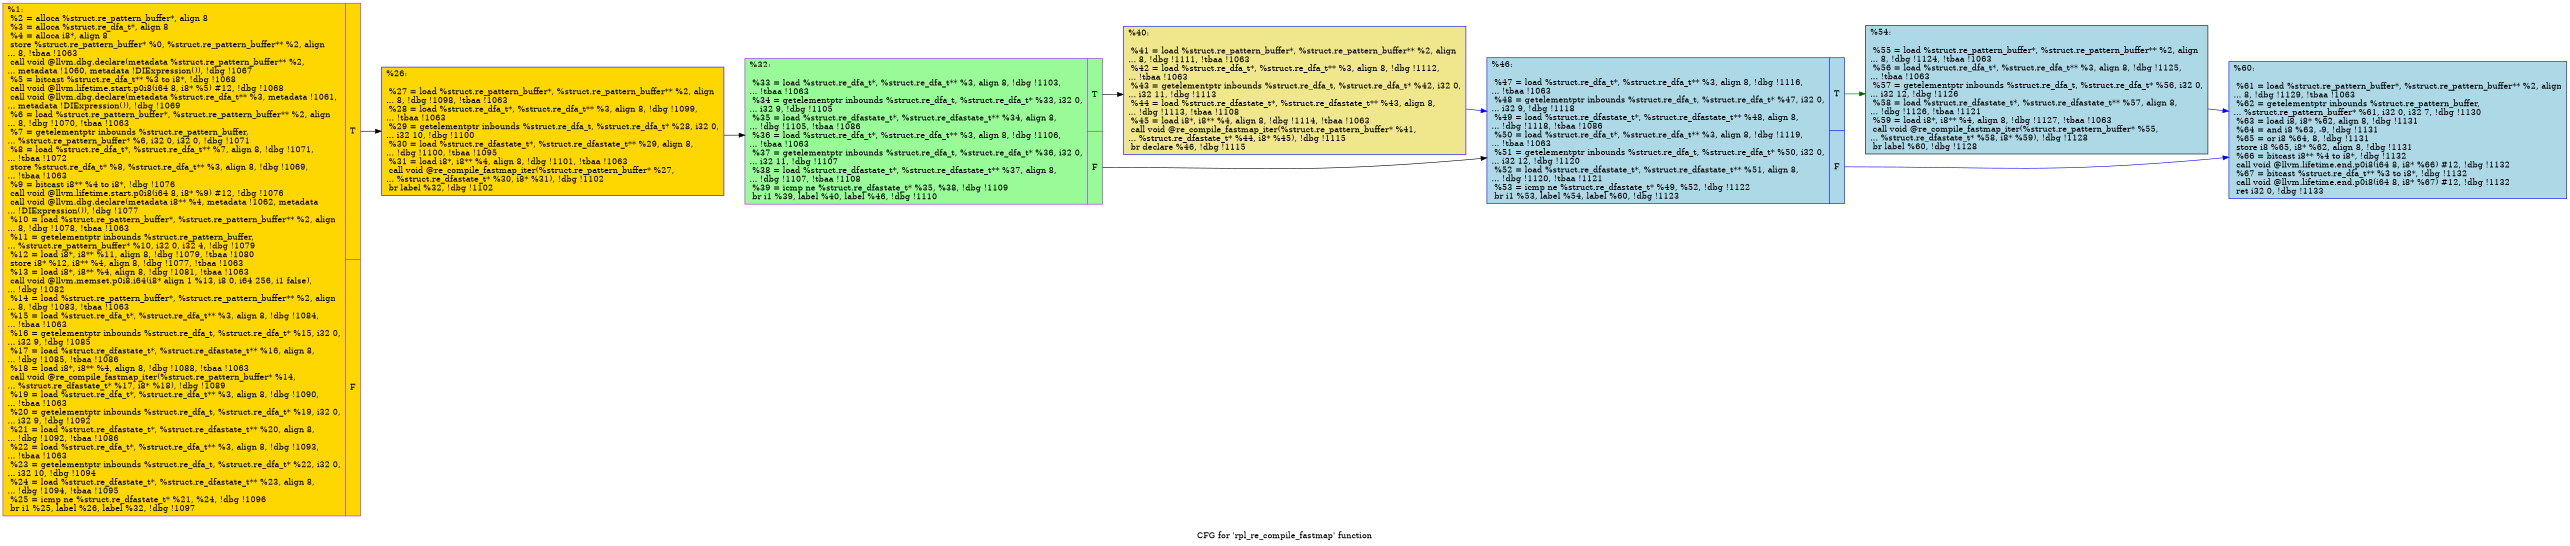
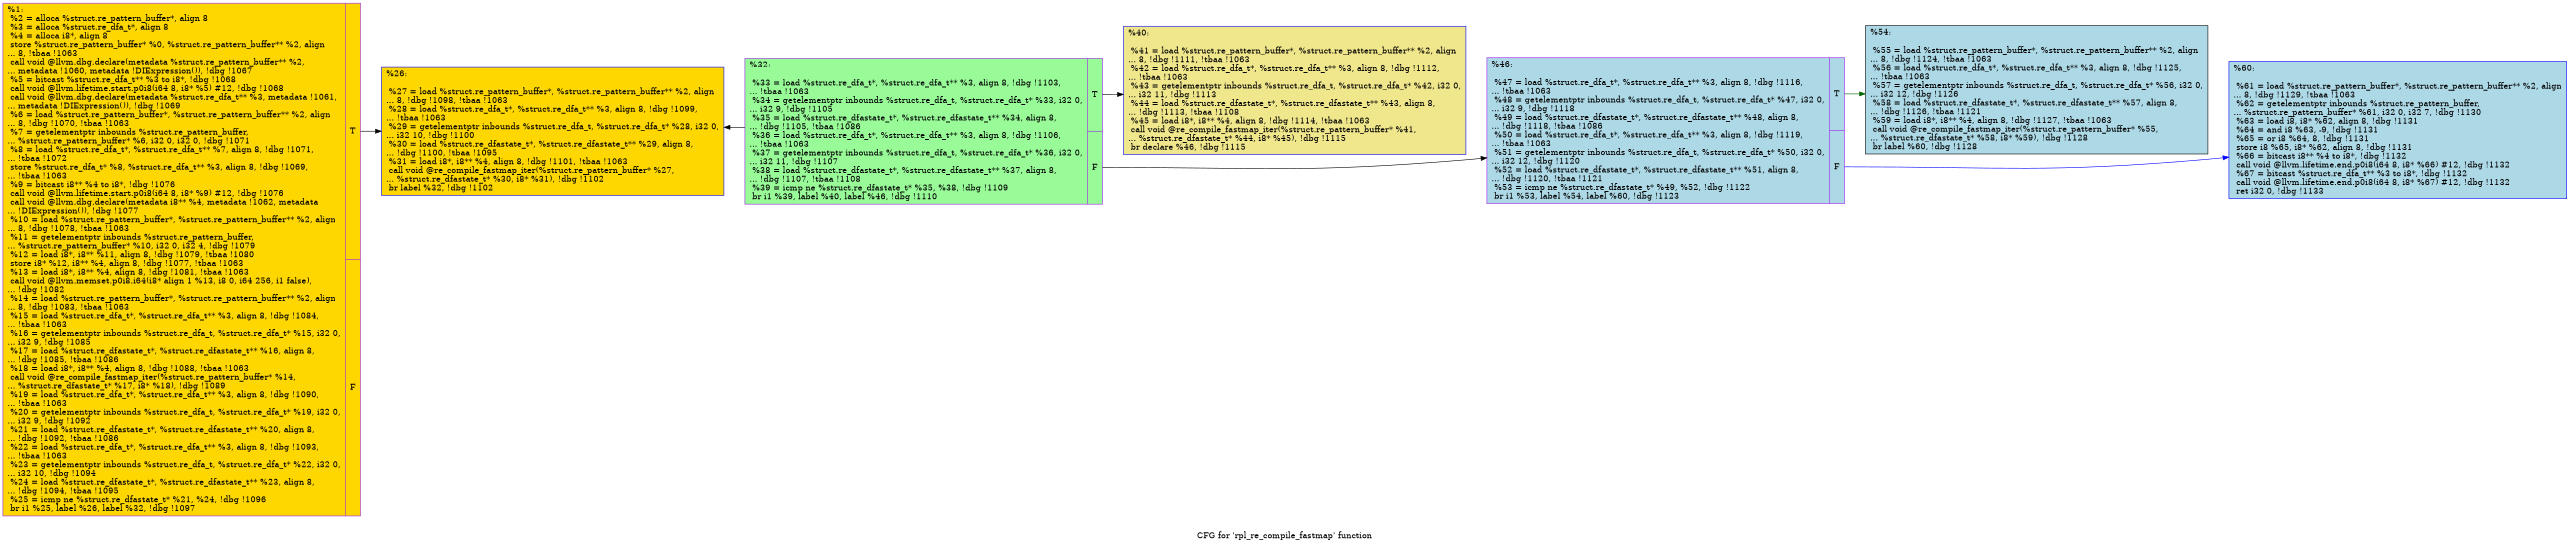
(1474, 110) -> none
(2215, 110) -> none
(1666, 131) -> (1666, 131)
(732, 135) -> (737, 127)
